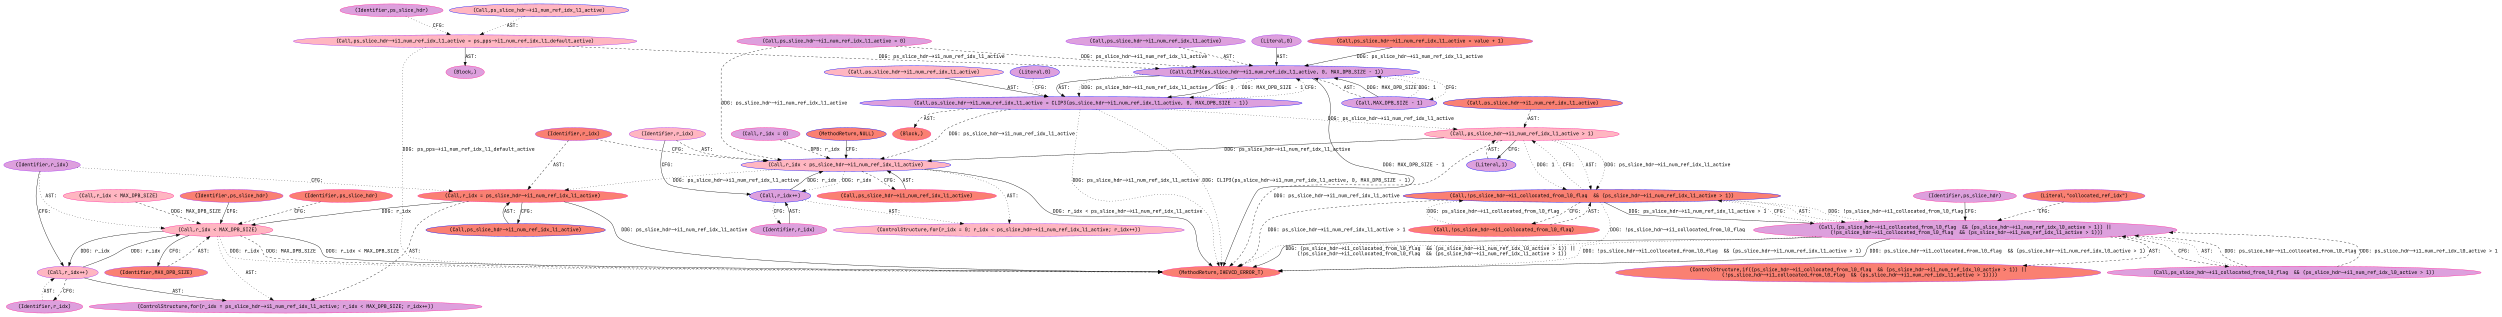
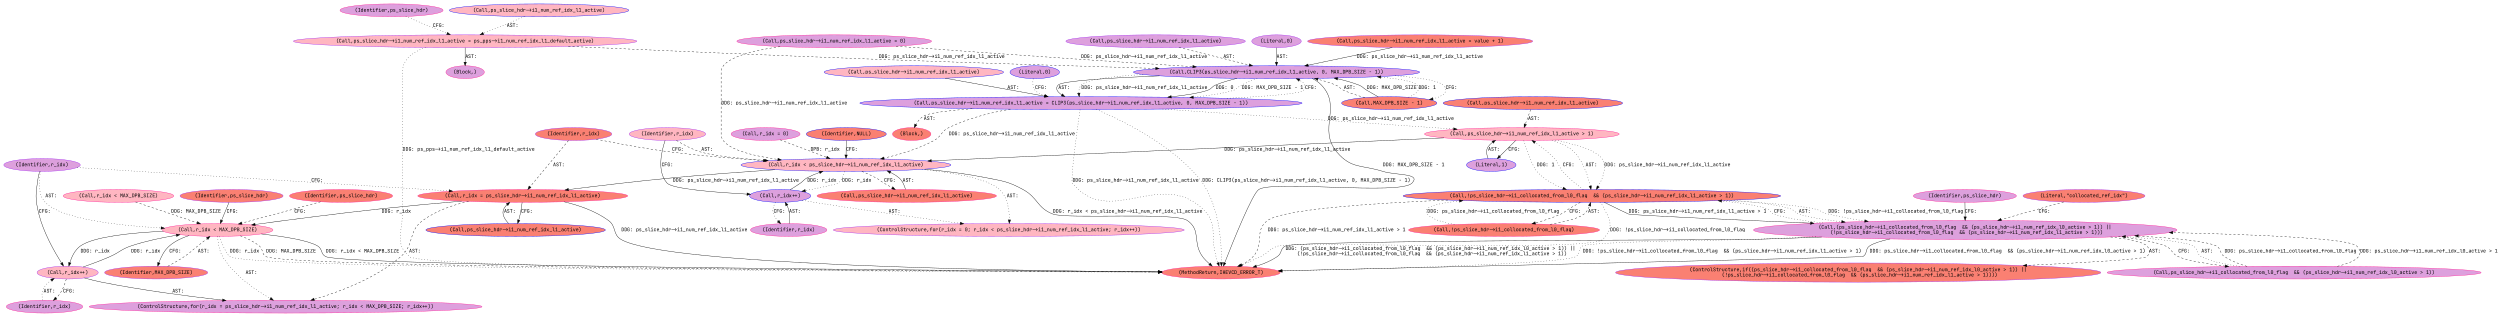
(1389, 103) -> (1389, 103)
(846, 134) -> (846, 134)
(1487, 149) -> (1487, 149)
(672, 178) -> (672, 178)
(1350, 185) -> none
